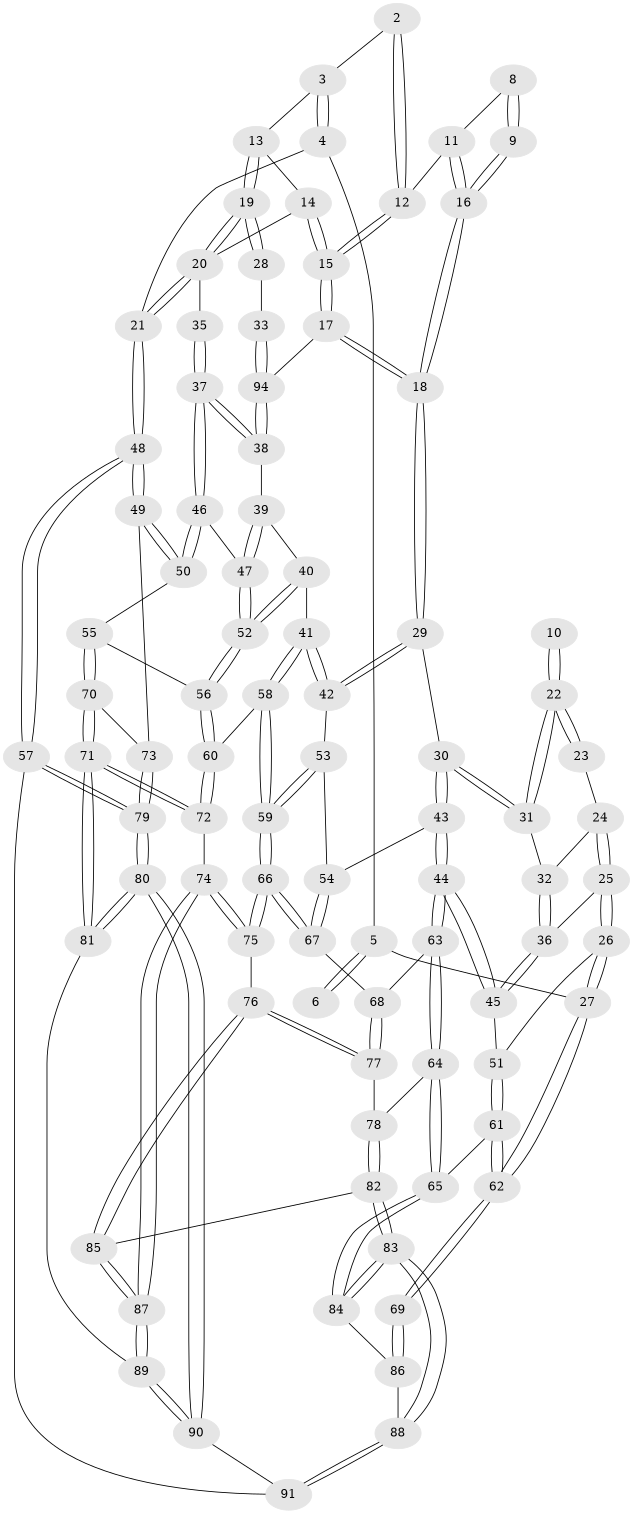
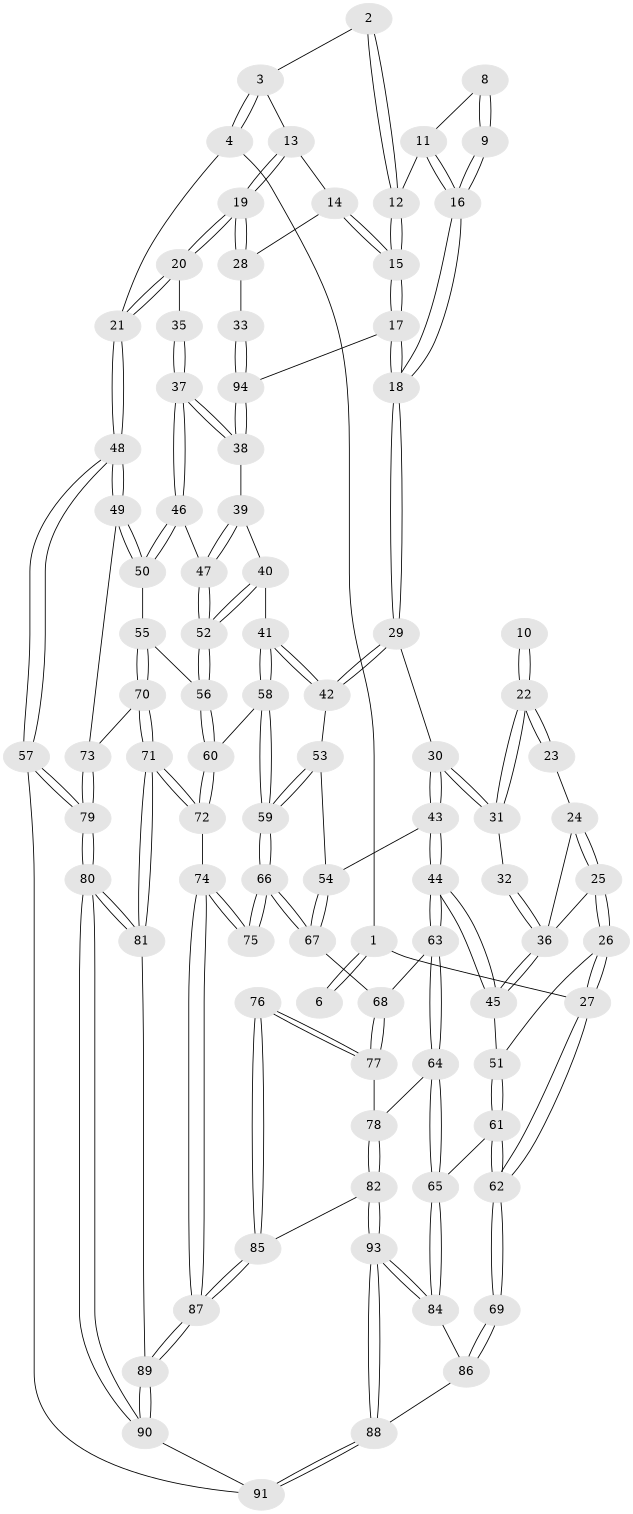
(254, 234) -> (288, 234)
(573, 849) -> (560, 880)
(374, 941) -> (374, 941)
(251, 972) -> none
(391, 1249) -> (374, 1249)
